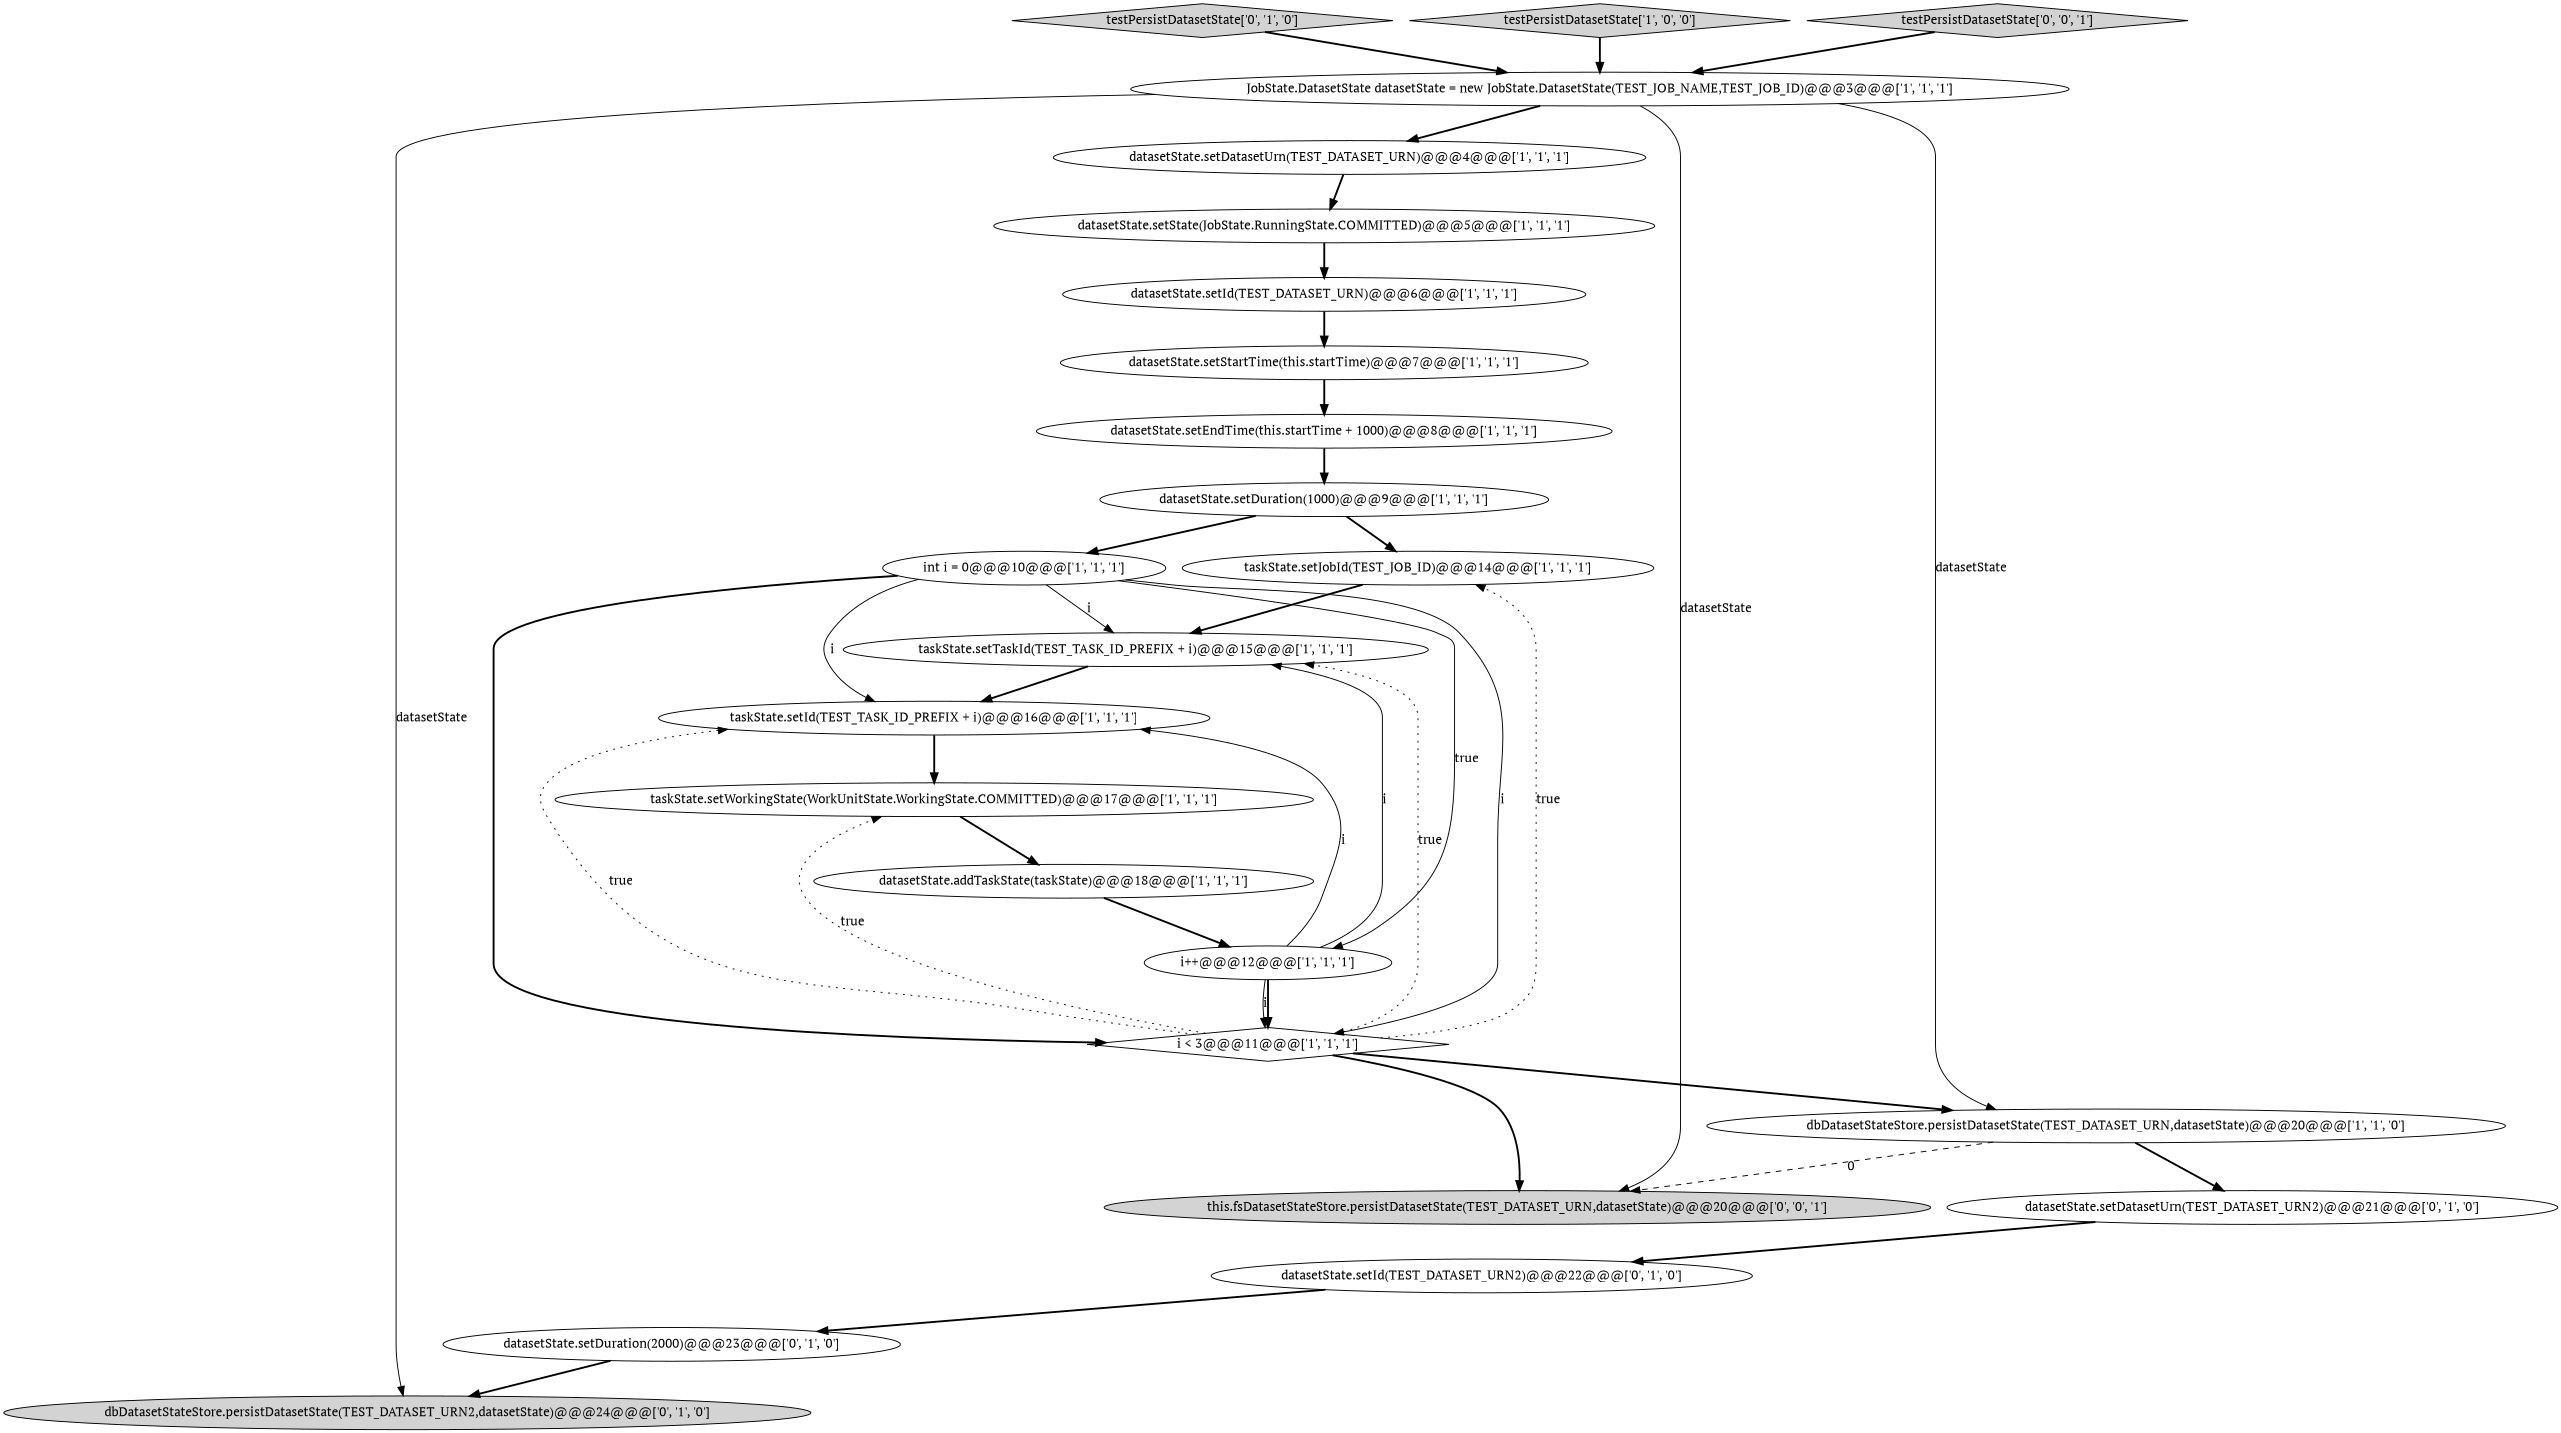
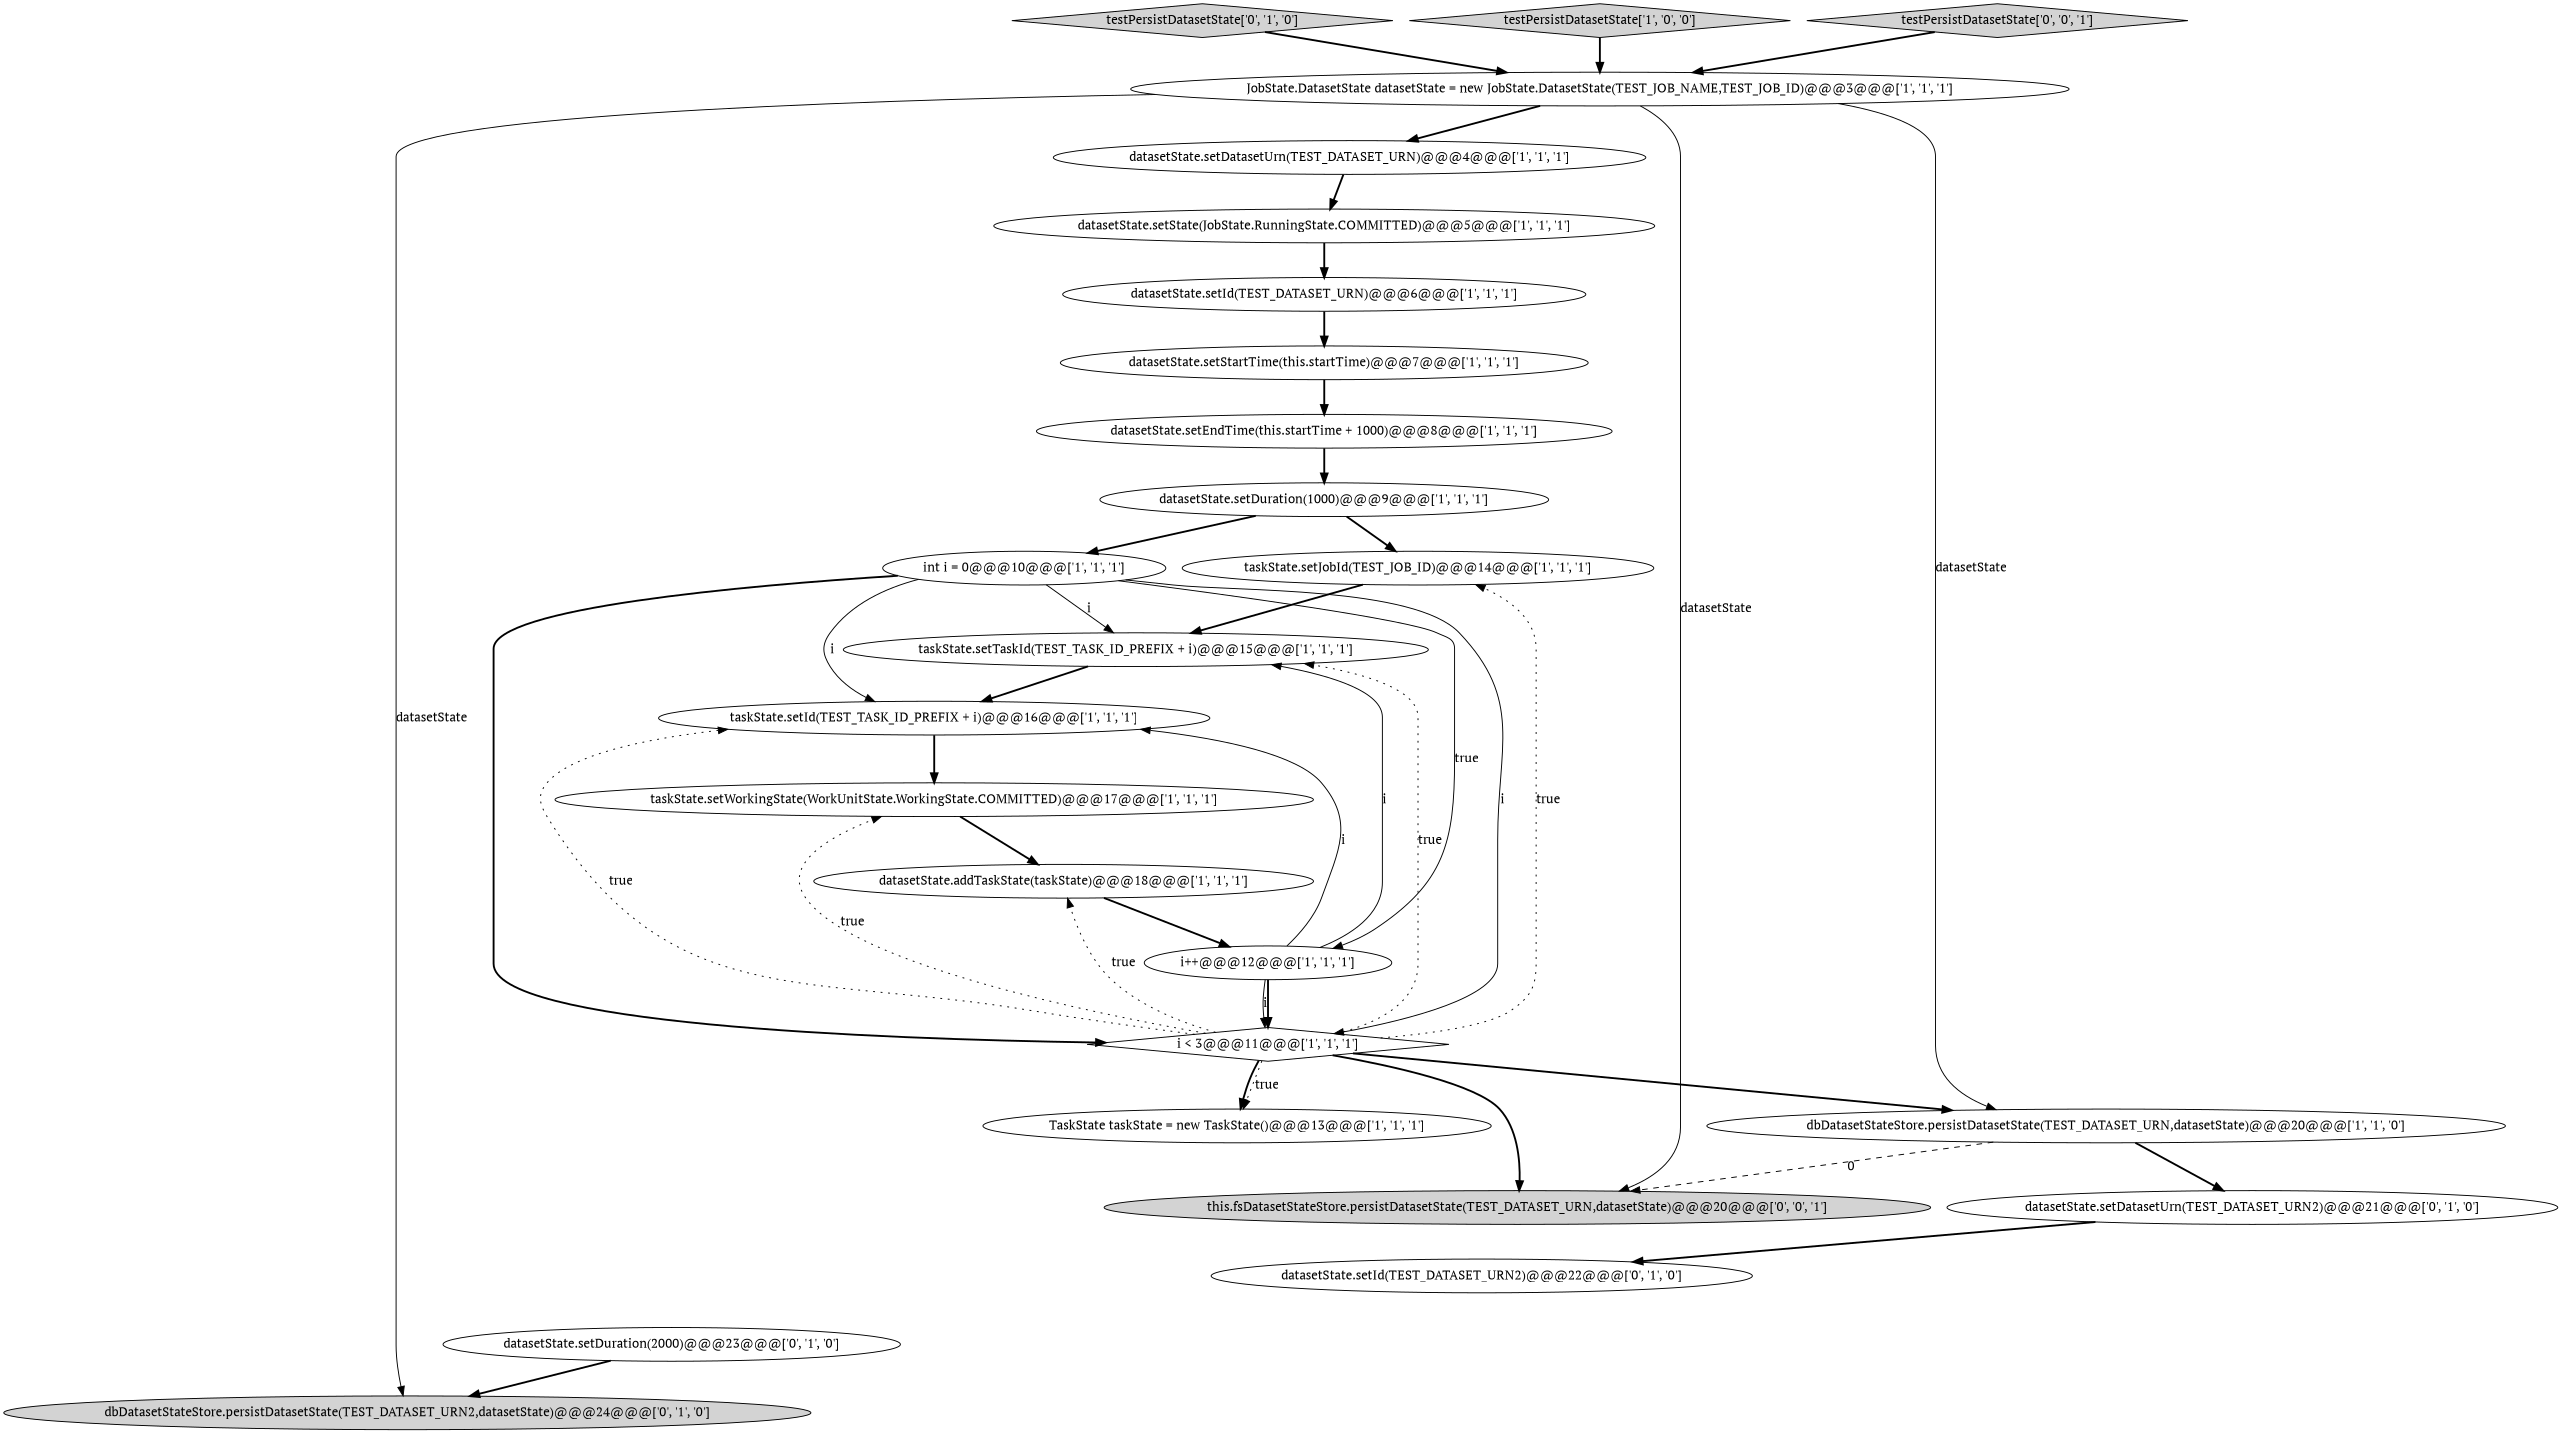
none -> (1124, 990)
none -> (1237, 1126)
(1077, 1310) -> none
